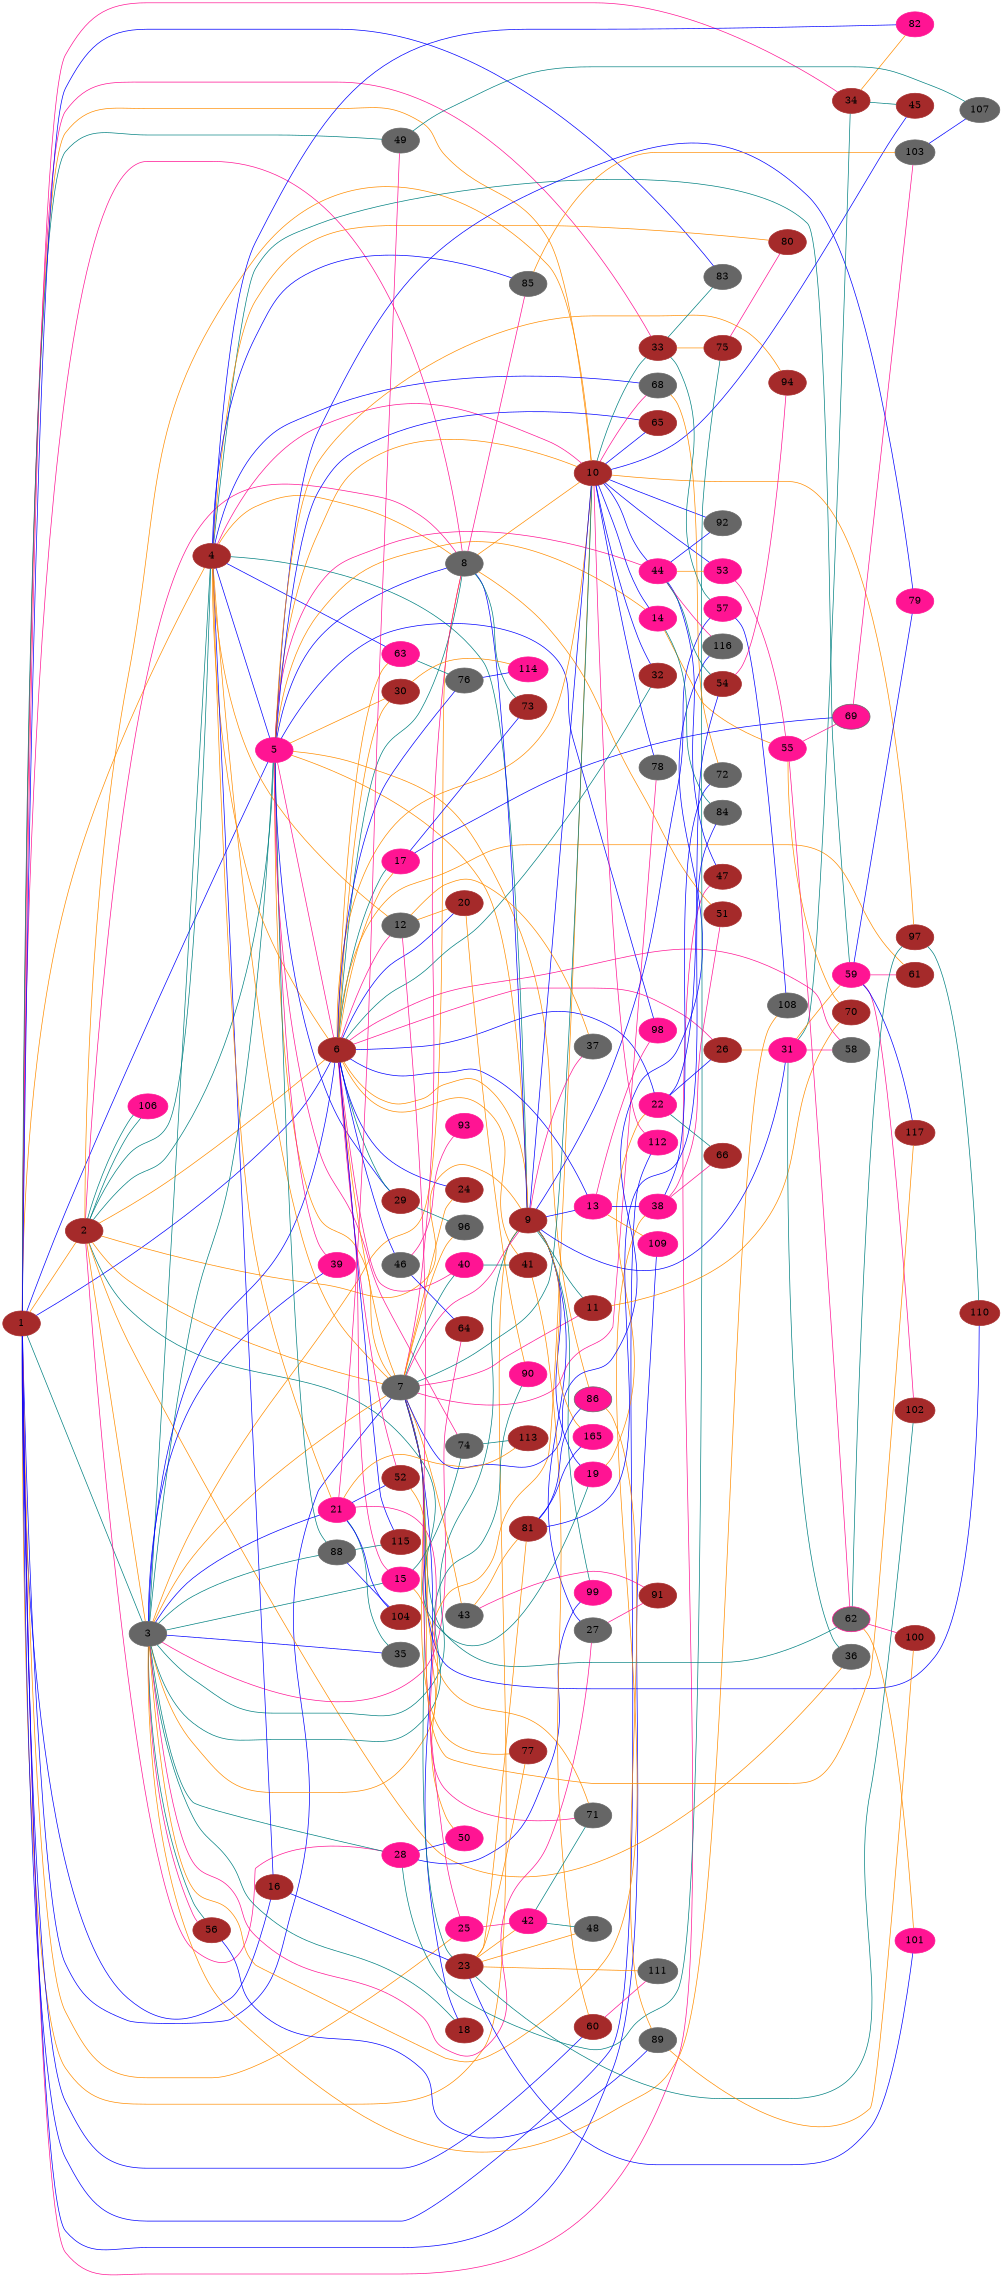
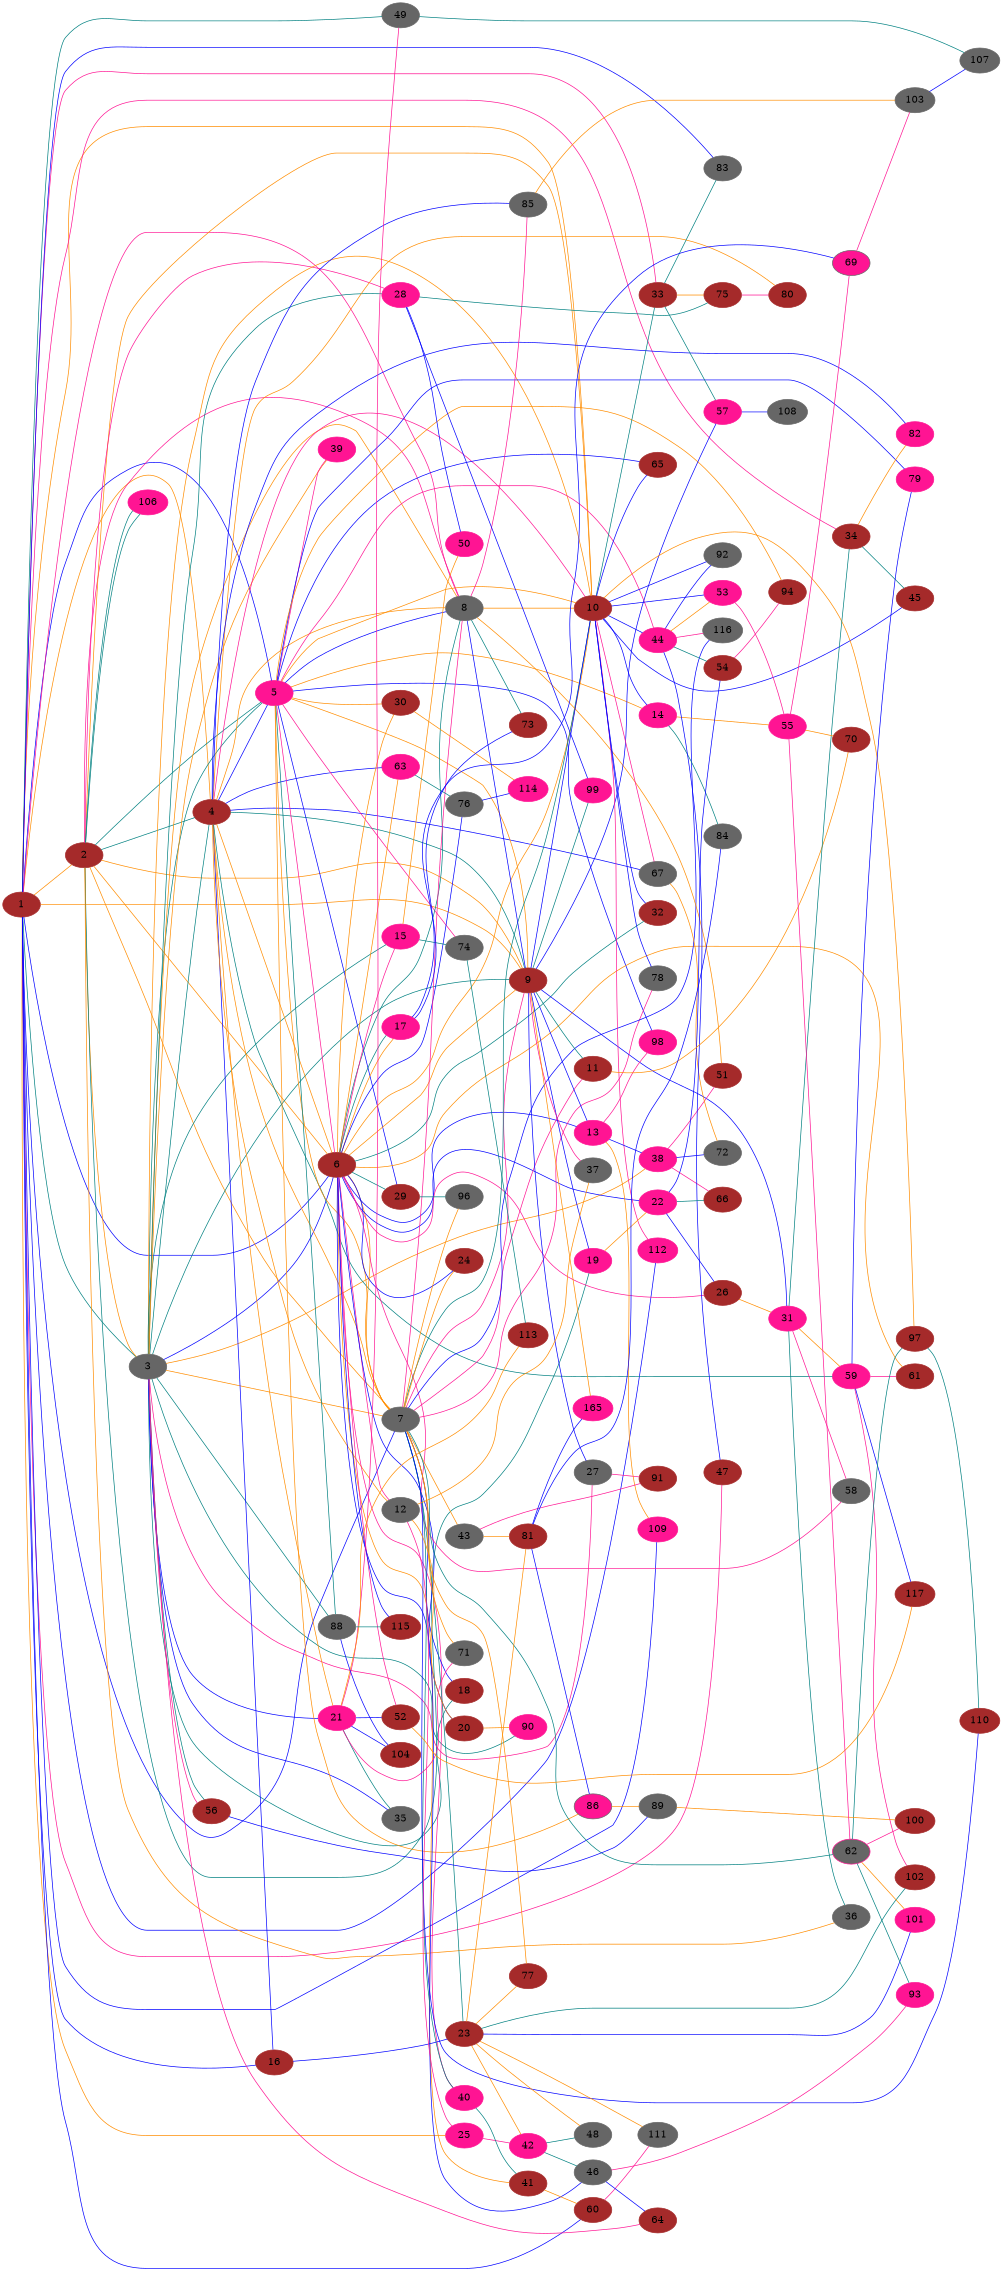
(658, 385) -> (658, 874)
(184, 1421) -> (170, 937)
(556, 1877) -> (561, 2159)
none -> (884, 1926)
(696, 1985) -> none
